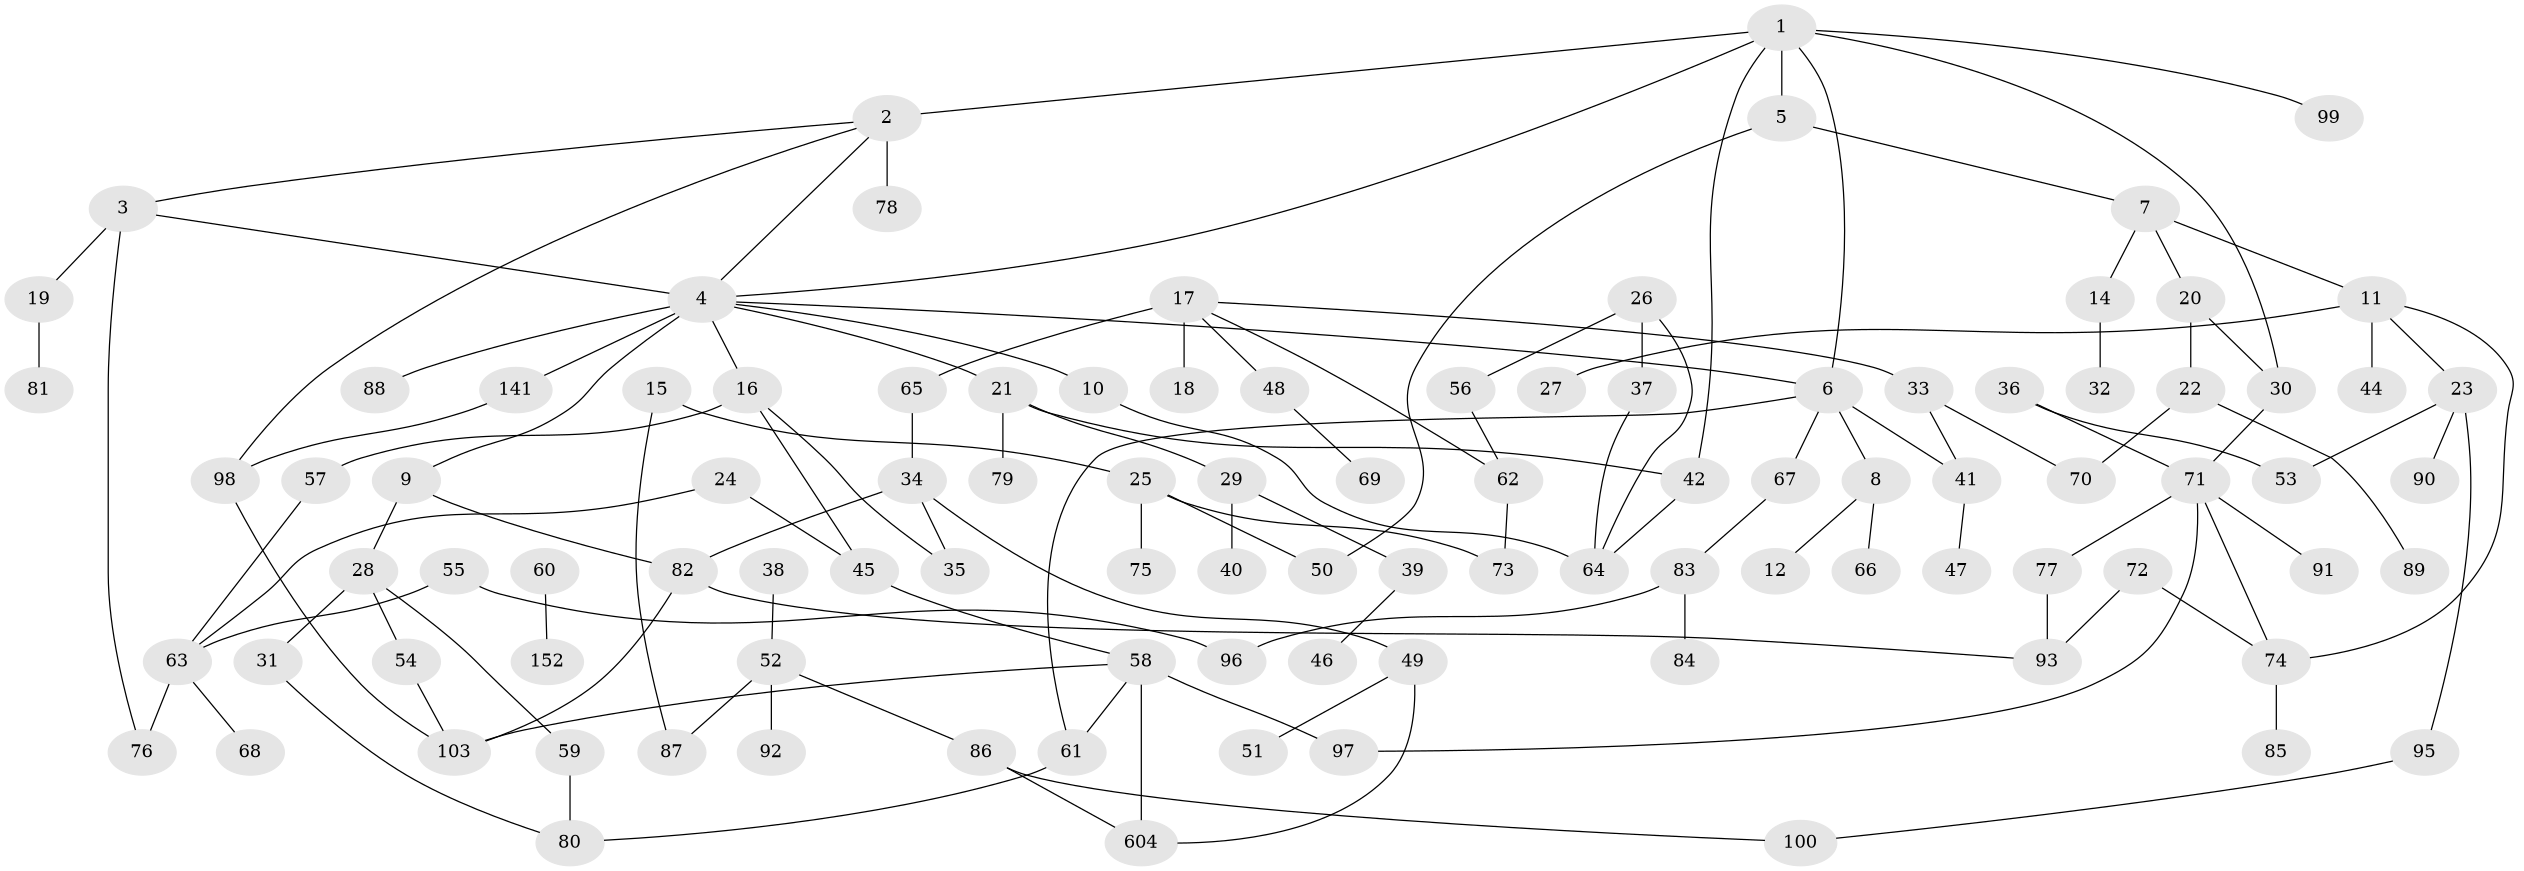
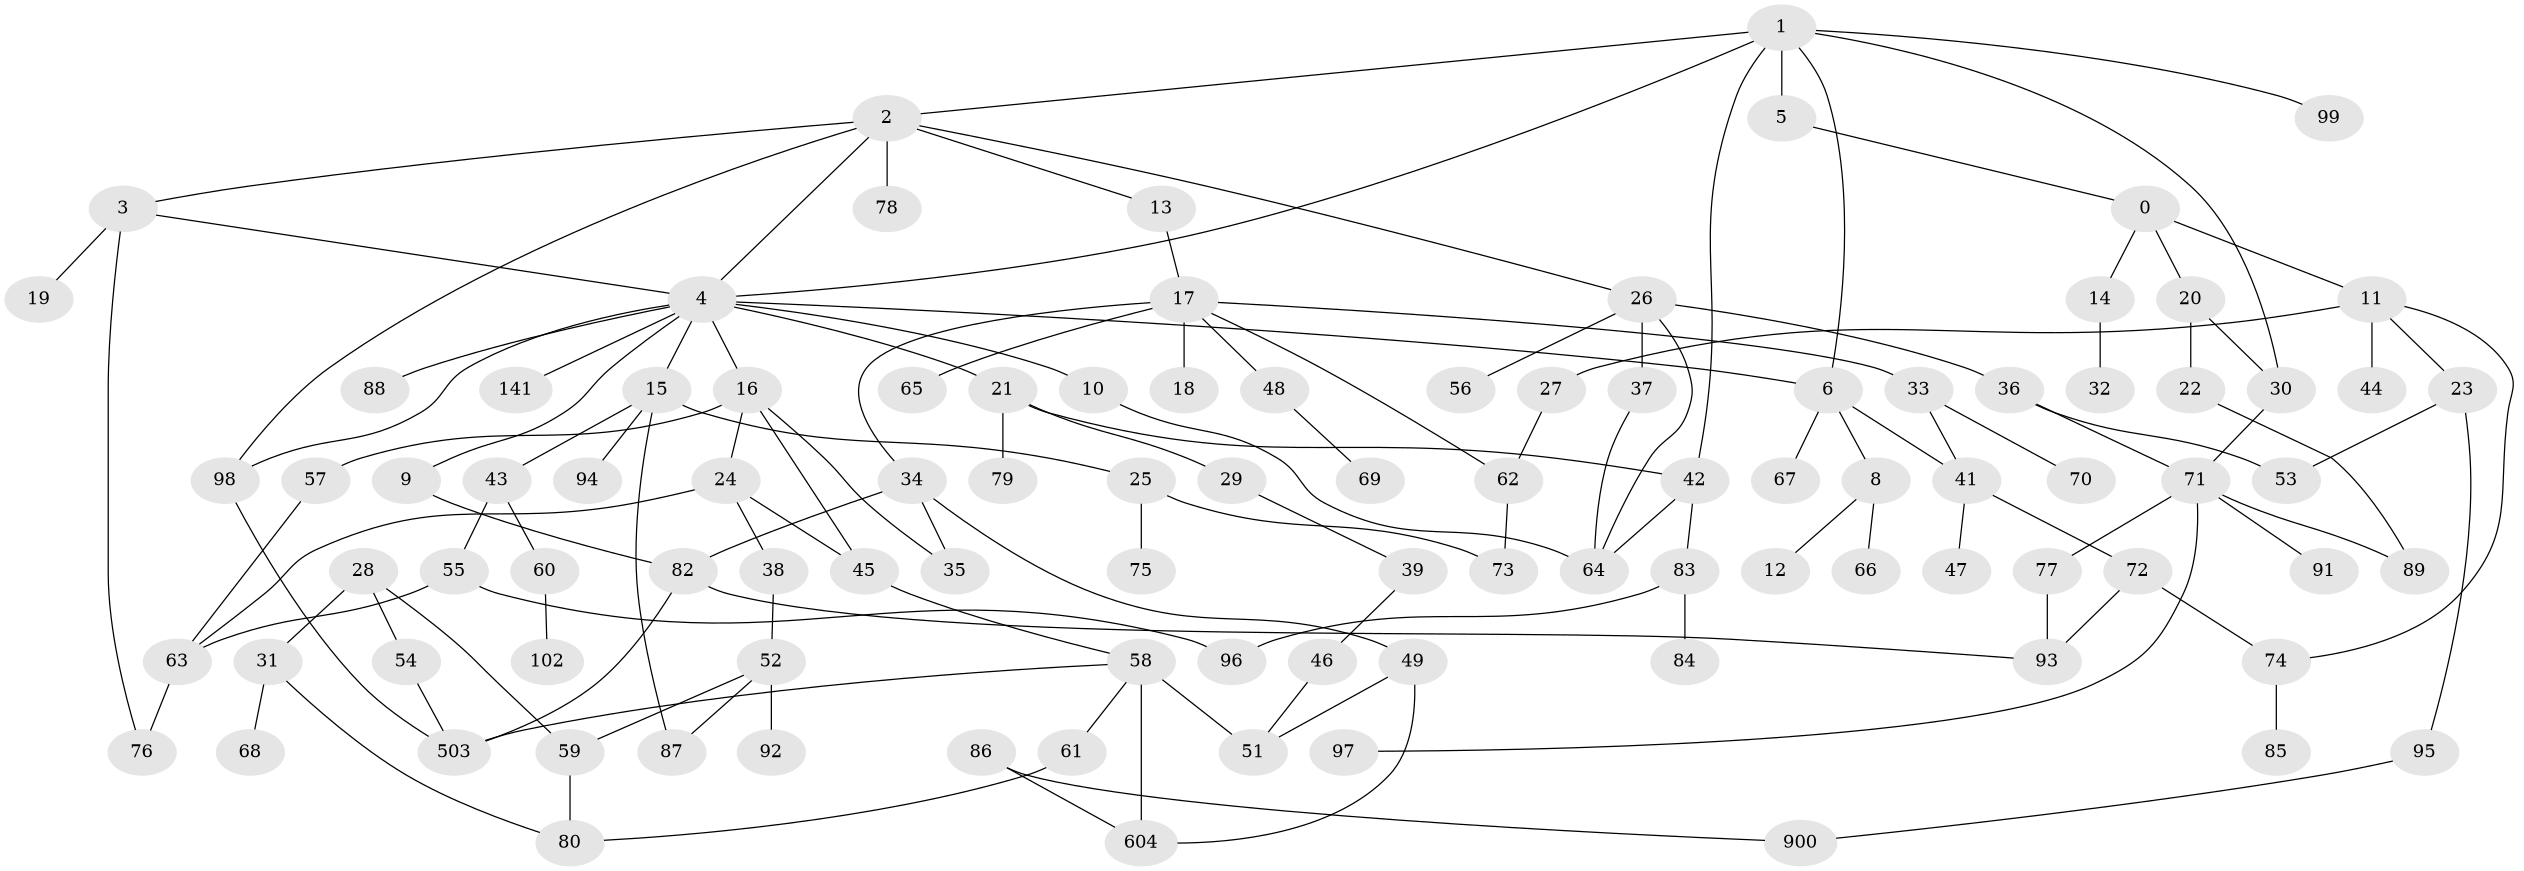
none -> (1267, 201)
none -> (1161, 209)
(2145, 209) -> (2145, 209)
none -> (1862, 339)
none -> (679, 345)
(39, 390) -> none
(1327, 423) -> none
(2146, 427) -> none
(369, 434) -> (455, 377)
none -> (737, 435)
(1485, 435) -> (1530, 435)
(912, 436) -> (952, 329)
none -> (497, 481)
none -> (588, 481)
(2425, 481) -> none
(390, 516) -> none
none -> (750, 526)
(1735, 526) -> (1690, 526)
none -> (2052, 526)
(1232, 571) -> none
(1323, 571) -> none
(2236, 571) -> (2305, 526)
(547, 662) -> (547, 662)
(214, 707) -> (259, 707)
(876, 707) -> (649, 717)
(1243, 707) -> (1197, 707)
none -> (1288, 707)
(454, 752) -> (454, 752)
(1801, 843) -> (1801, 843)
